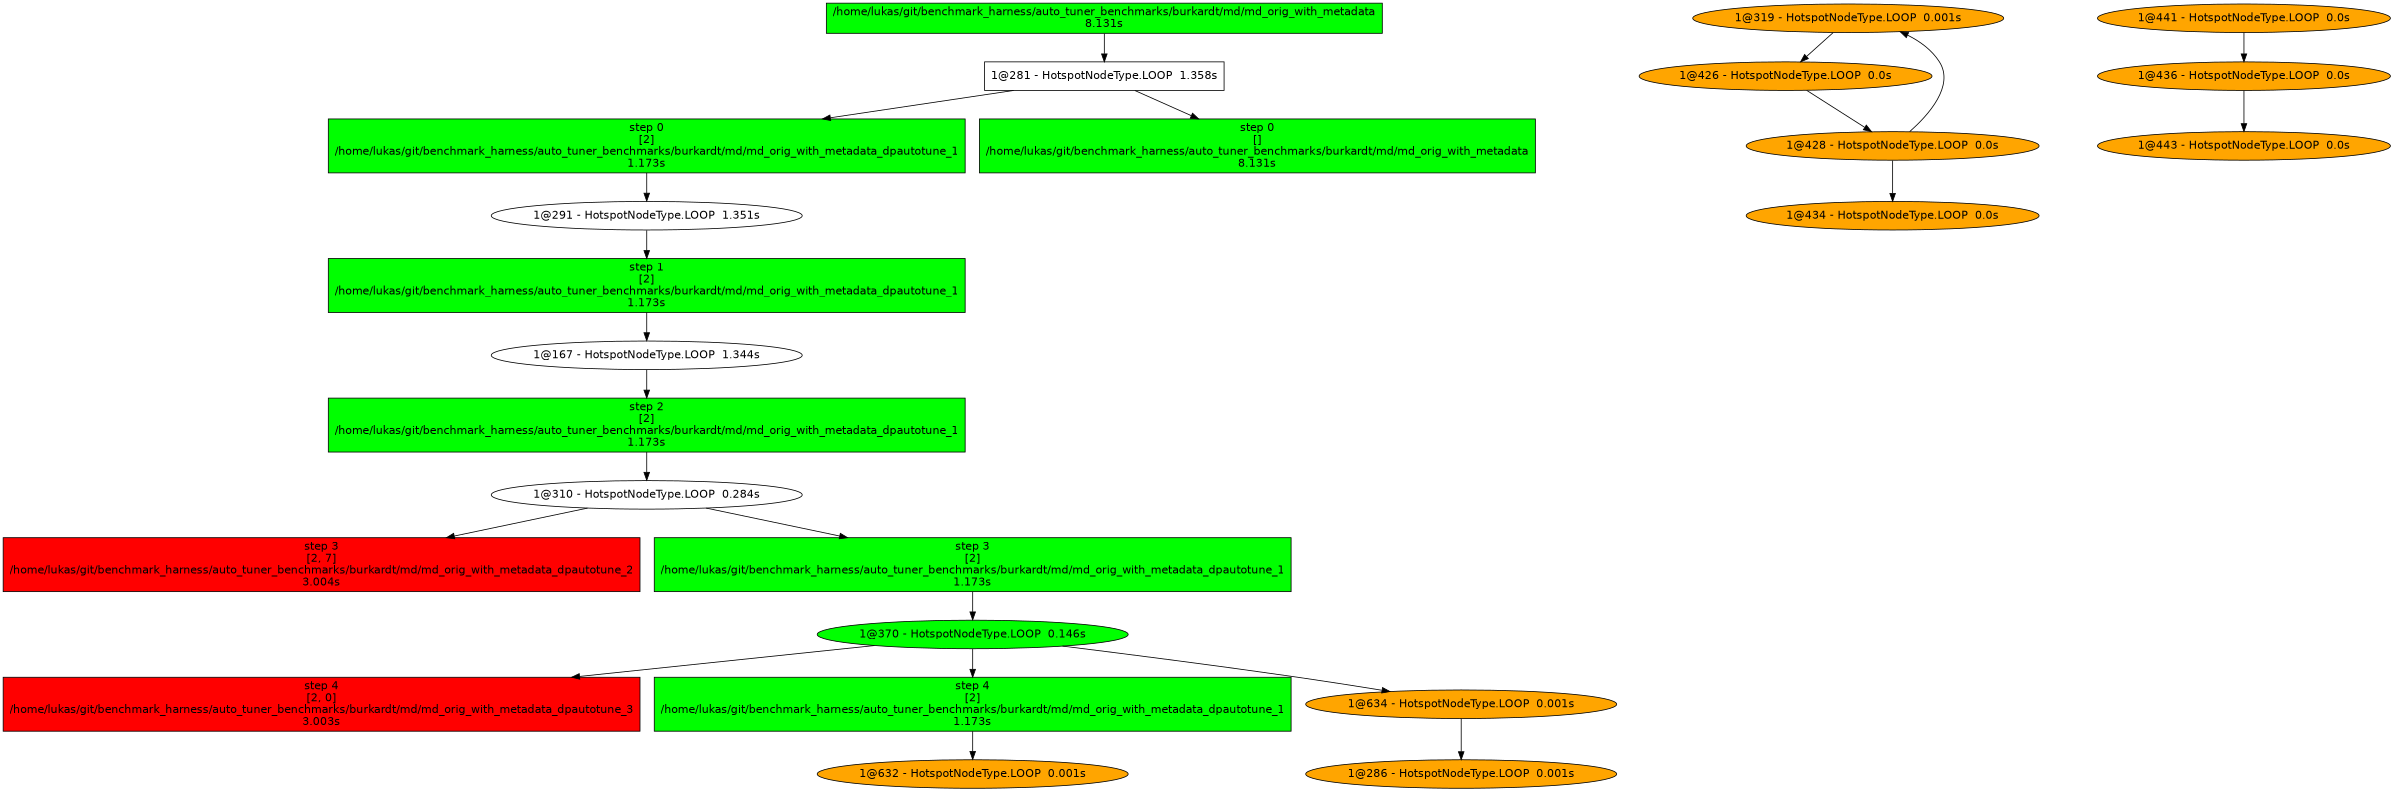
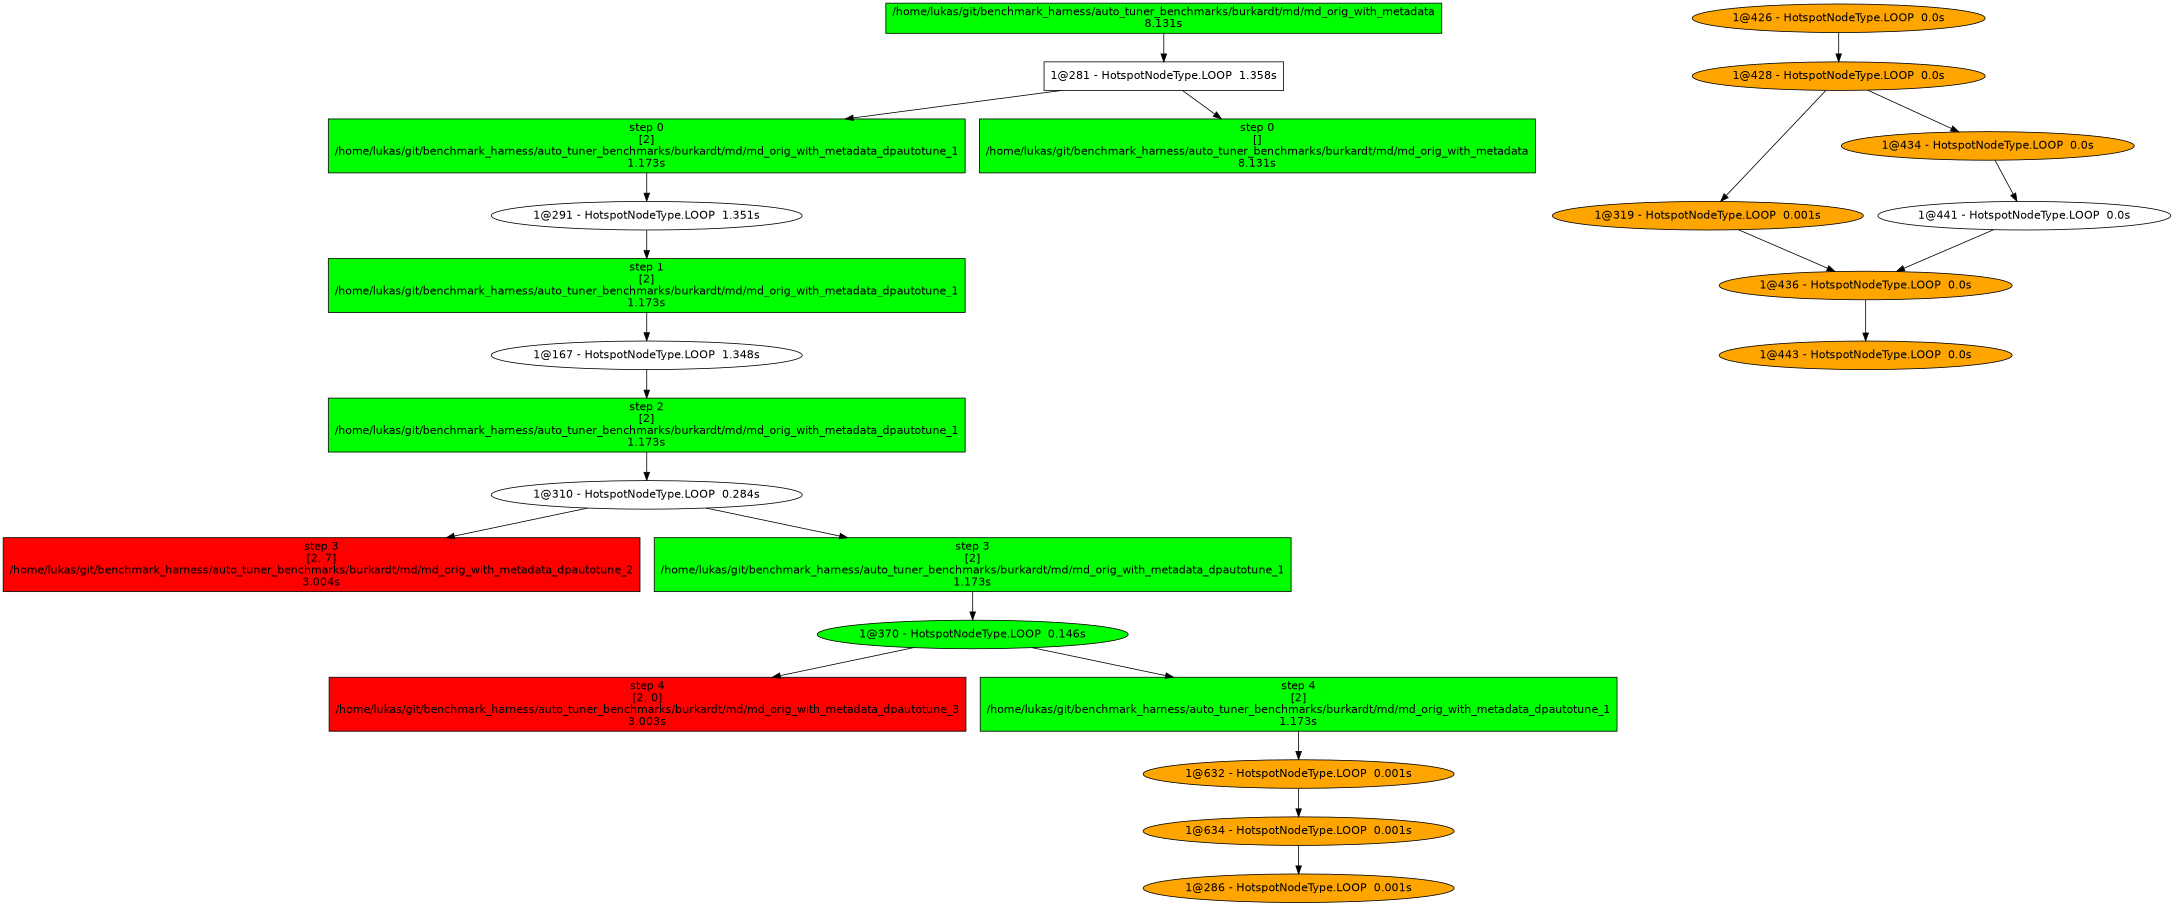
(2244, 18) -> (2024, 216)
(1820, 45) -> (1783, 249)
none -> (2004, 177)
(647, 355) -> (647, 355)
(1222, 667) -> (1299, 799)
